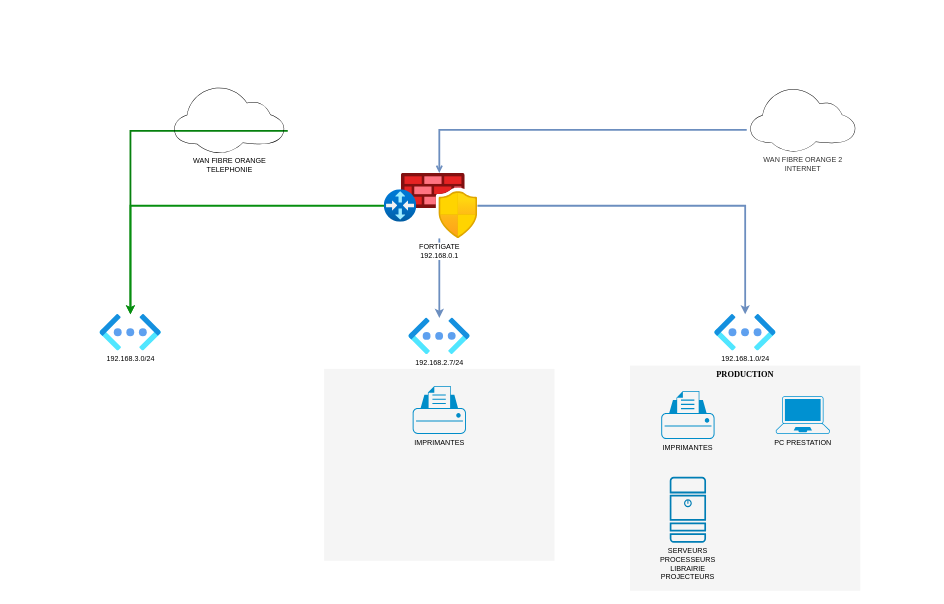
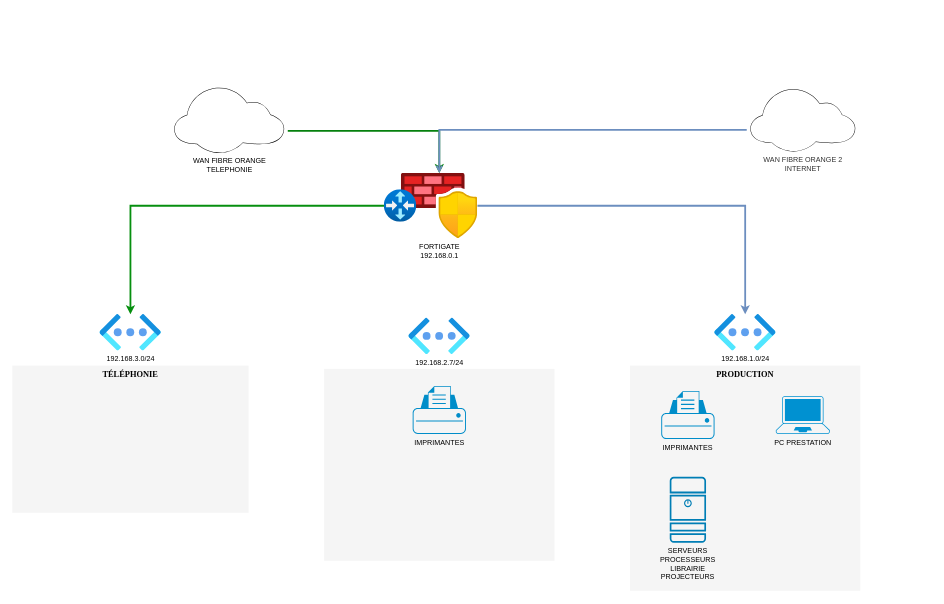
(174, 131) -> (362, 131)
(440, 284) -> none
none -> (131, 439)
